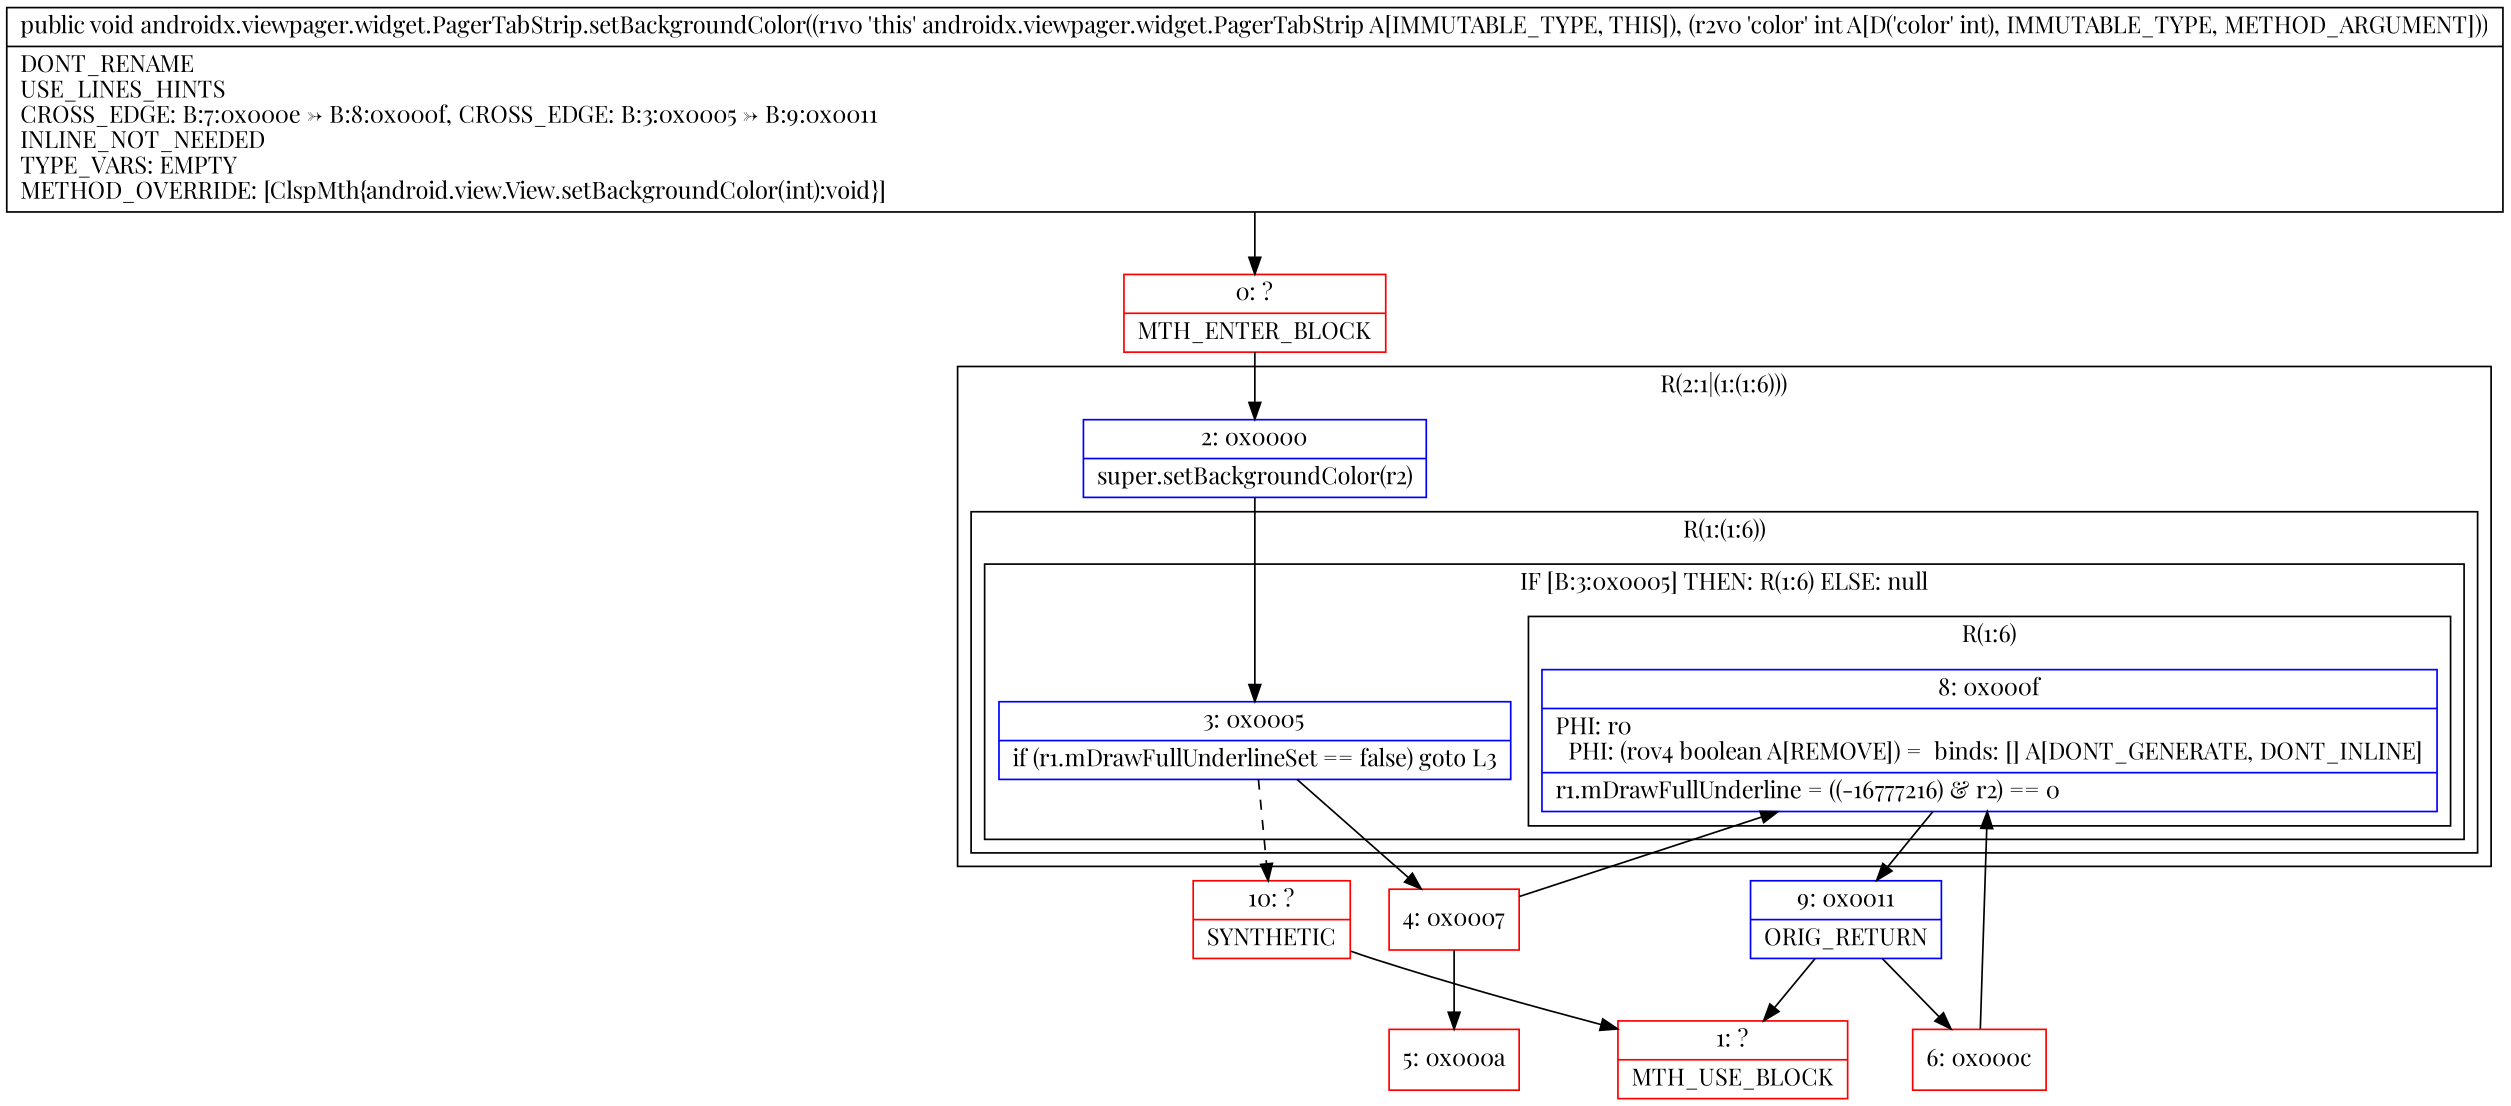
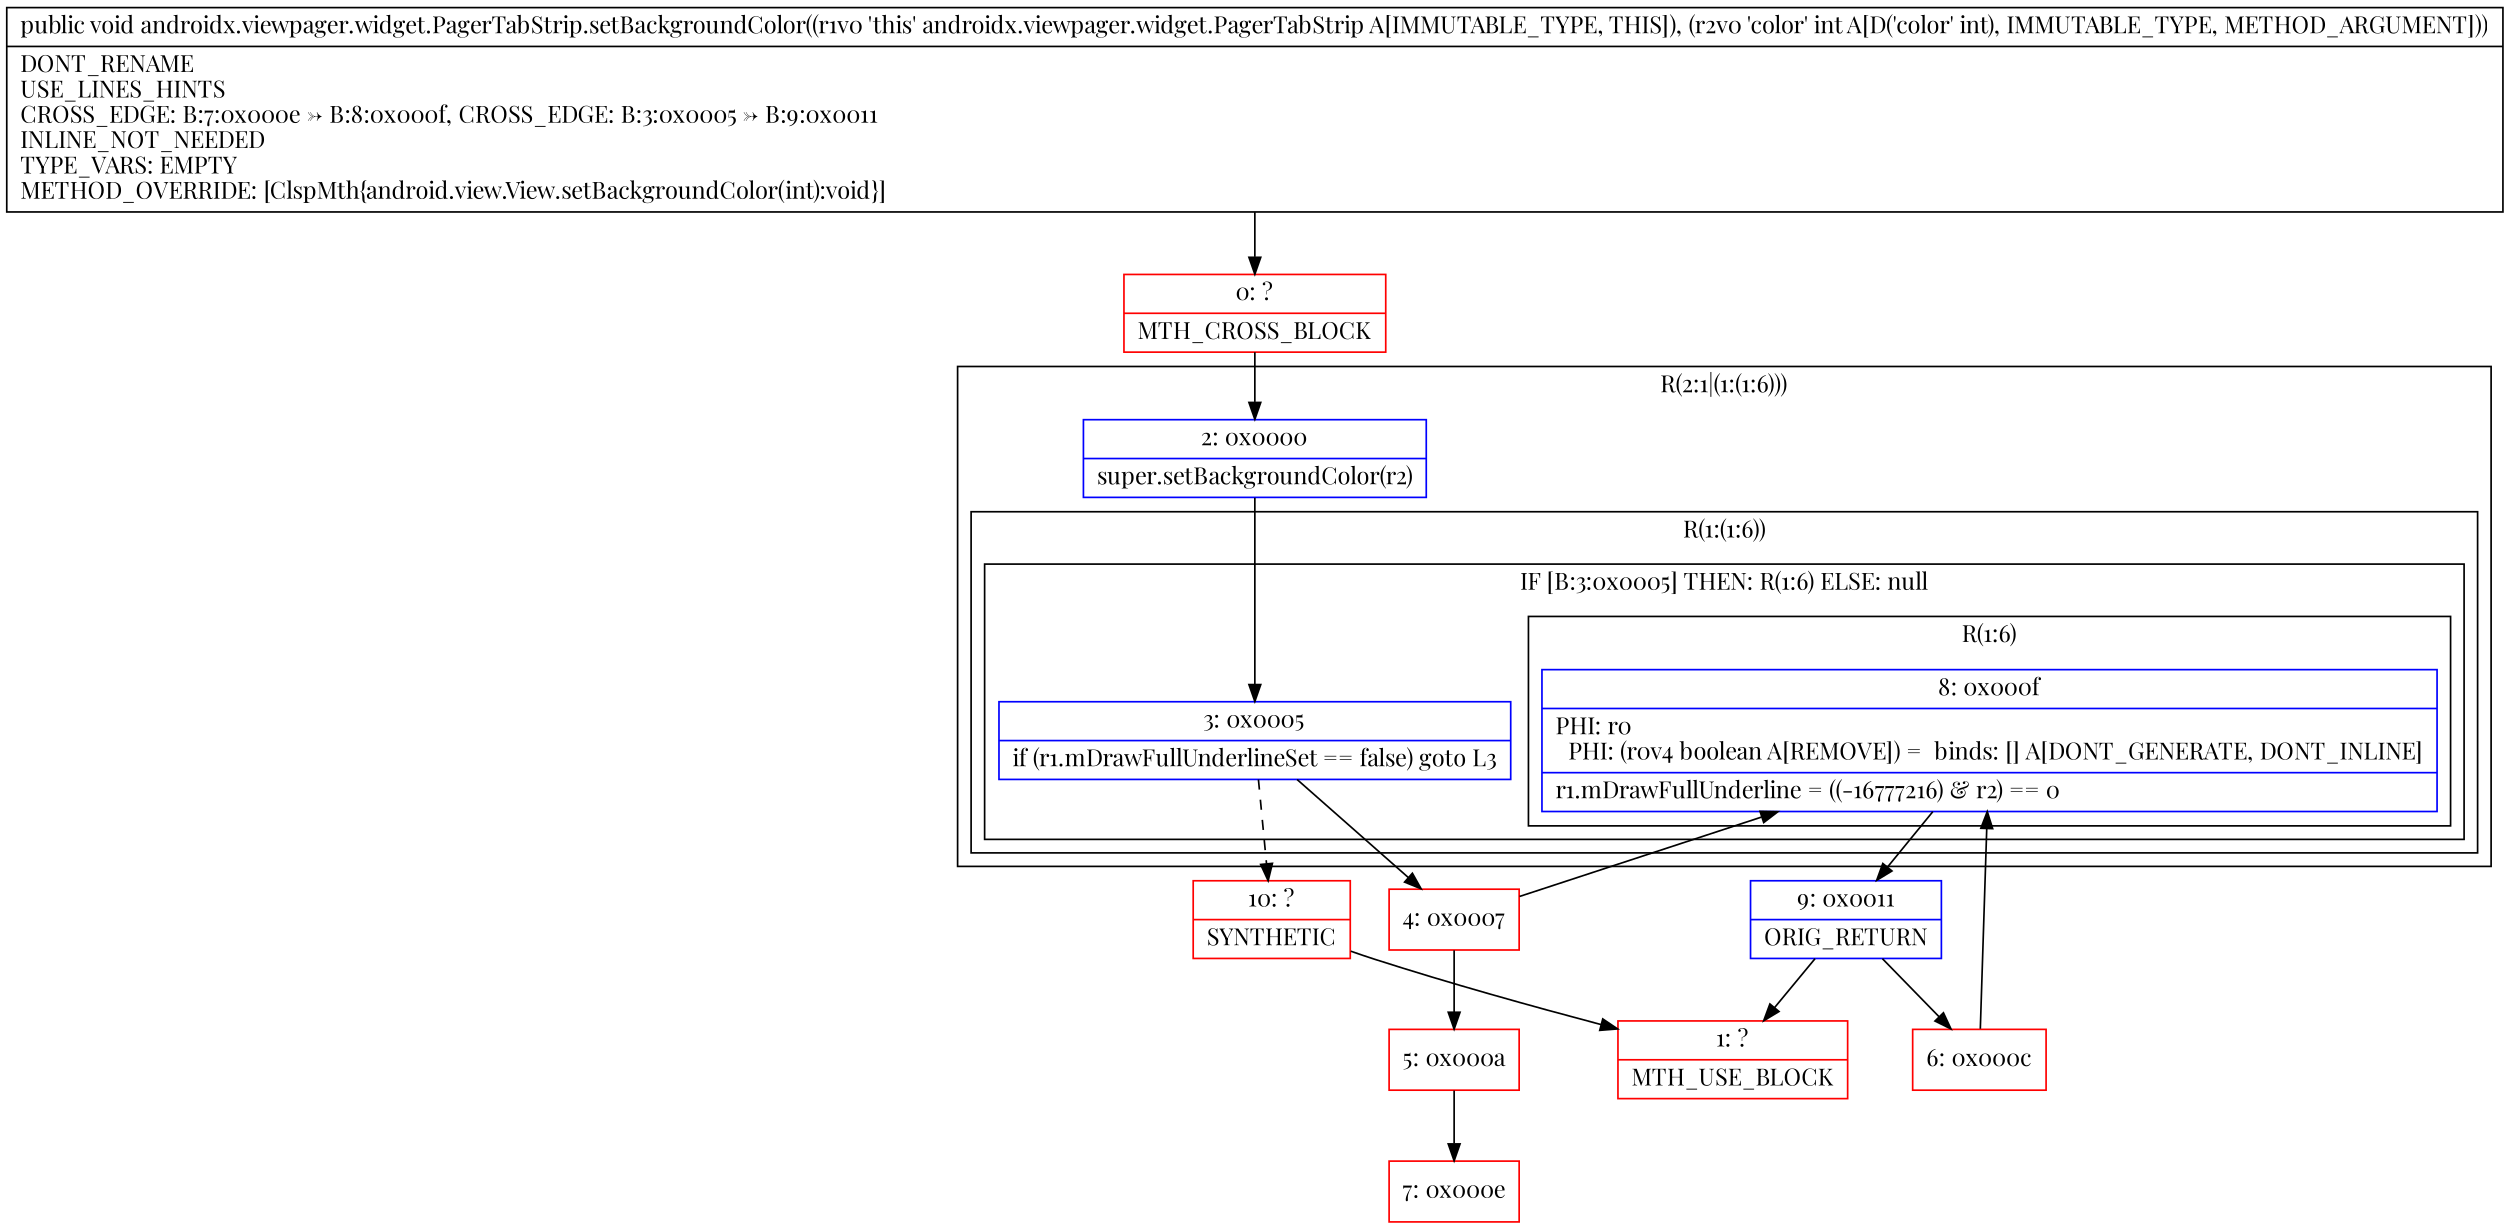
(1255, 332) -> (1255, 332)
none -> (1454, 1192)
